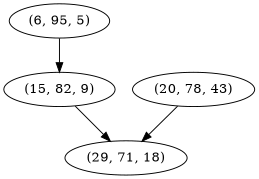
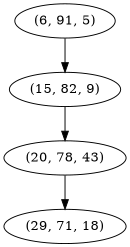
(59, 21) -> (65, 21)
(89, 120) -> (65, 119)
